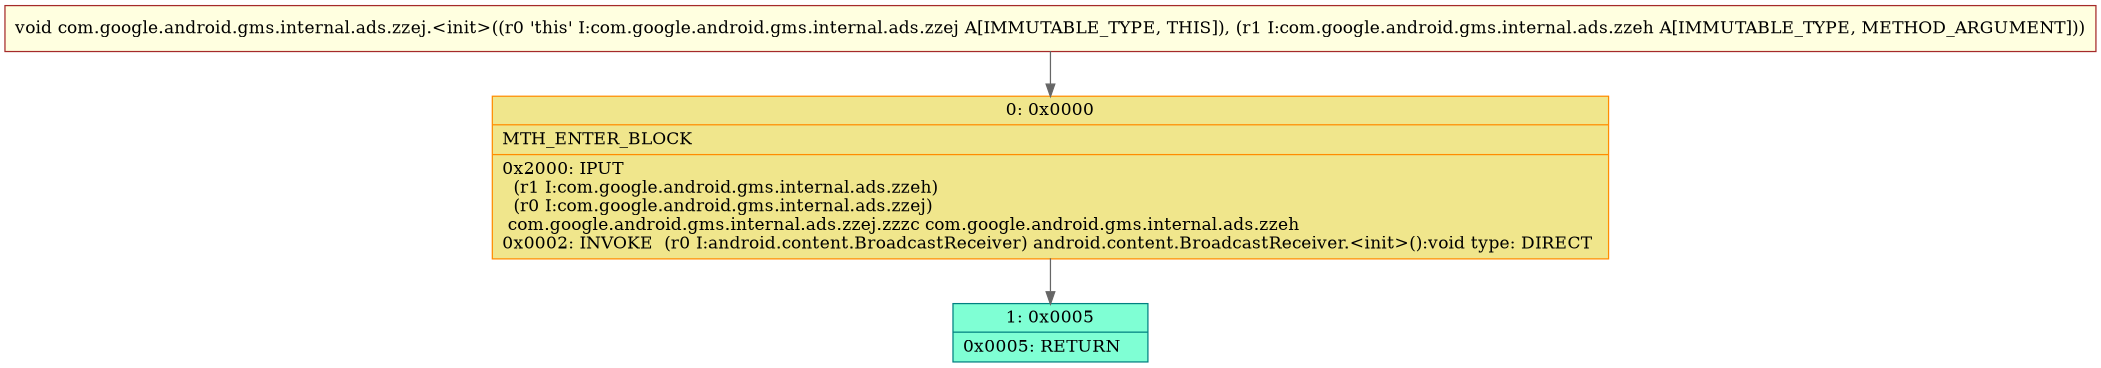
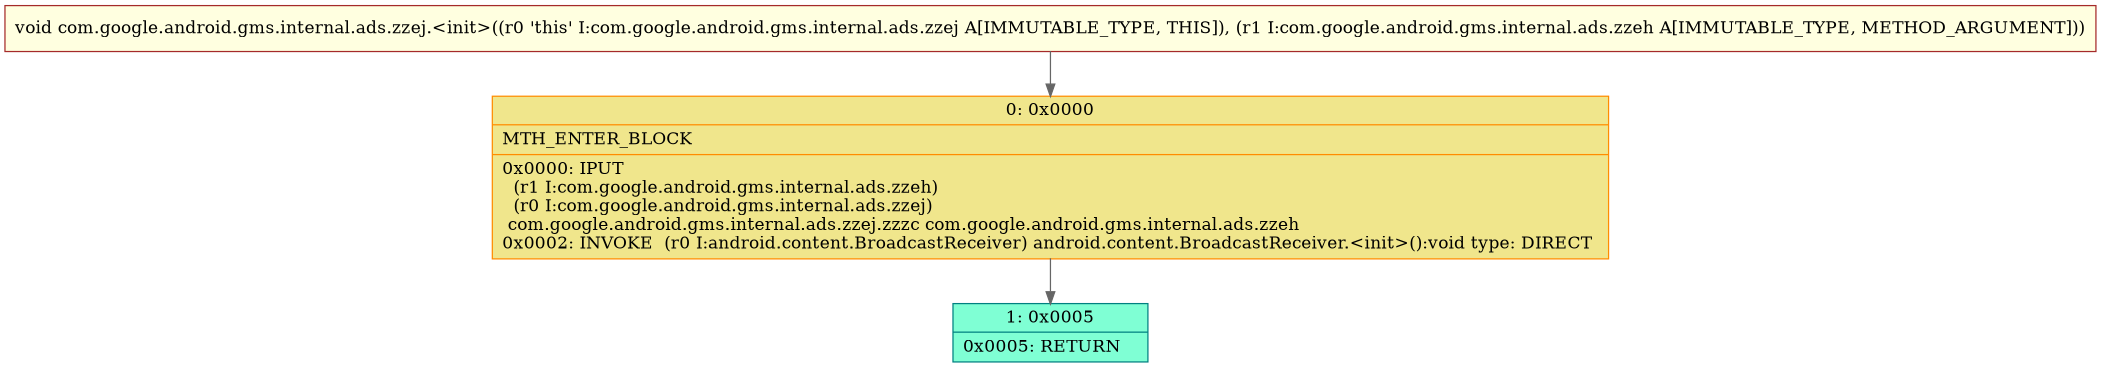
(569, 169) -> (569, 169)
